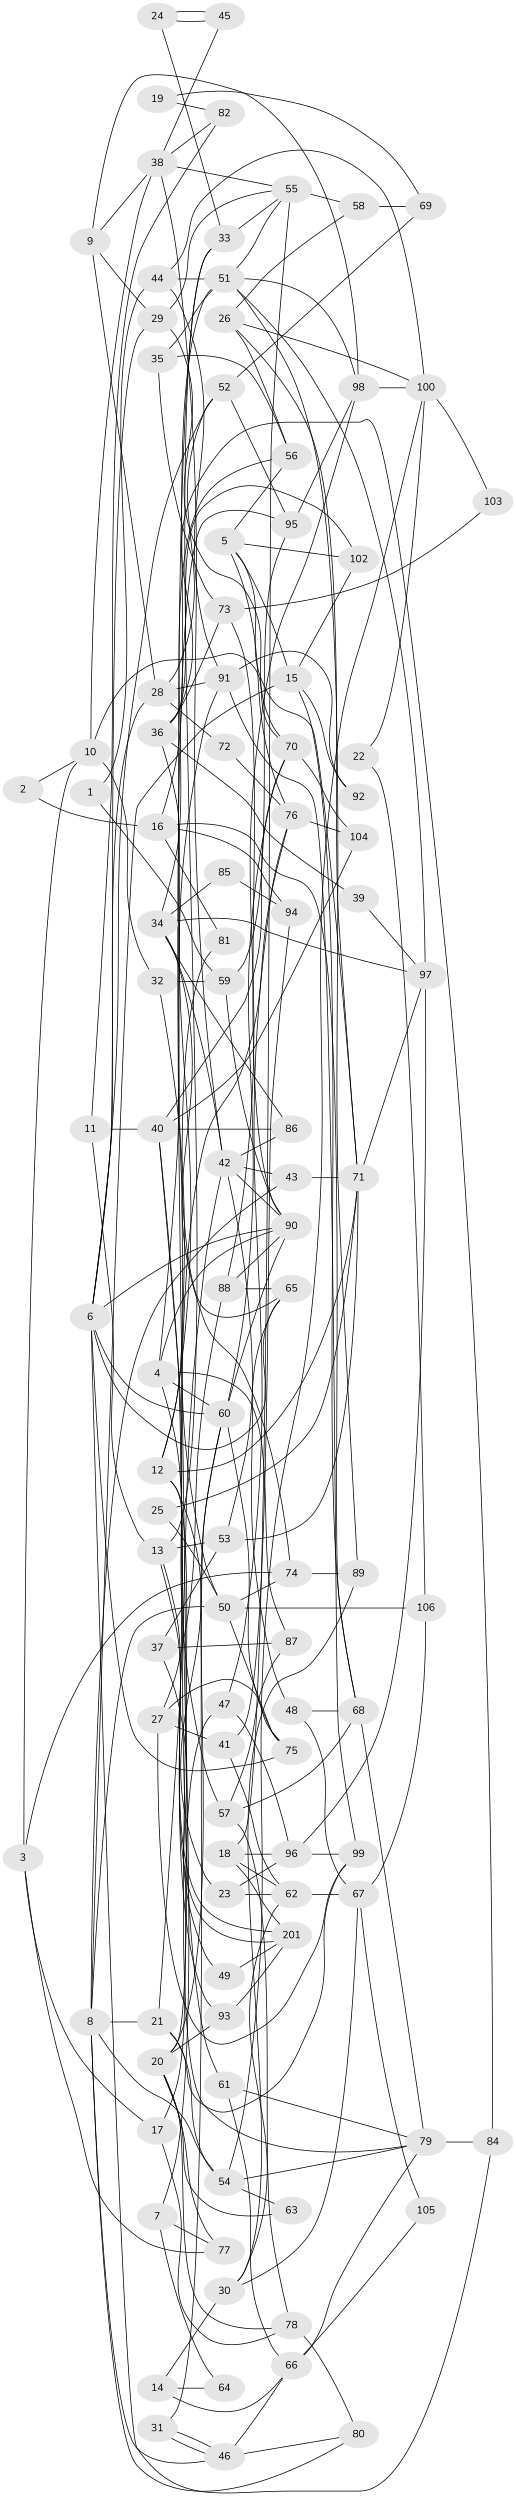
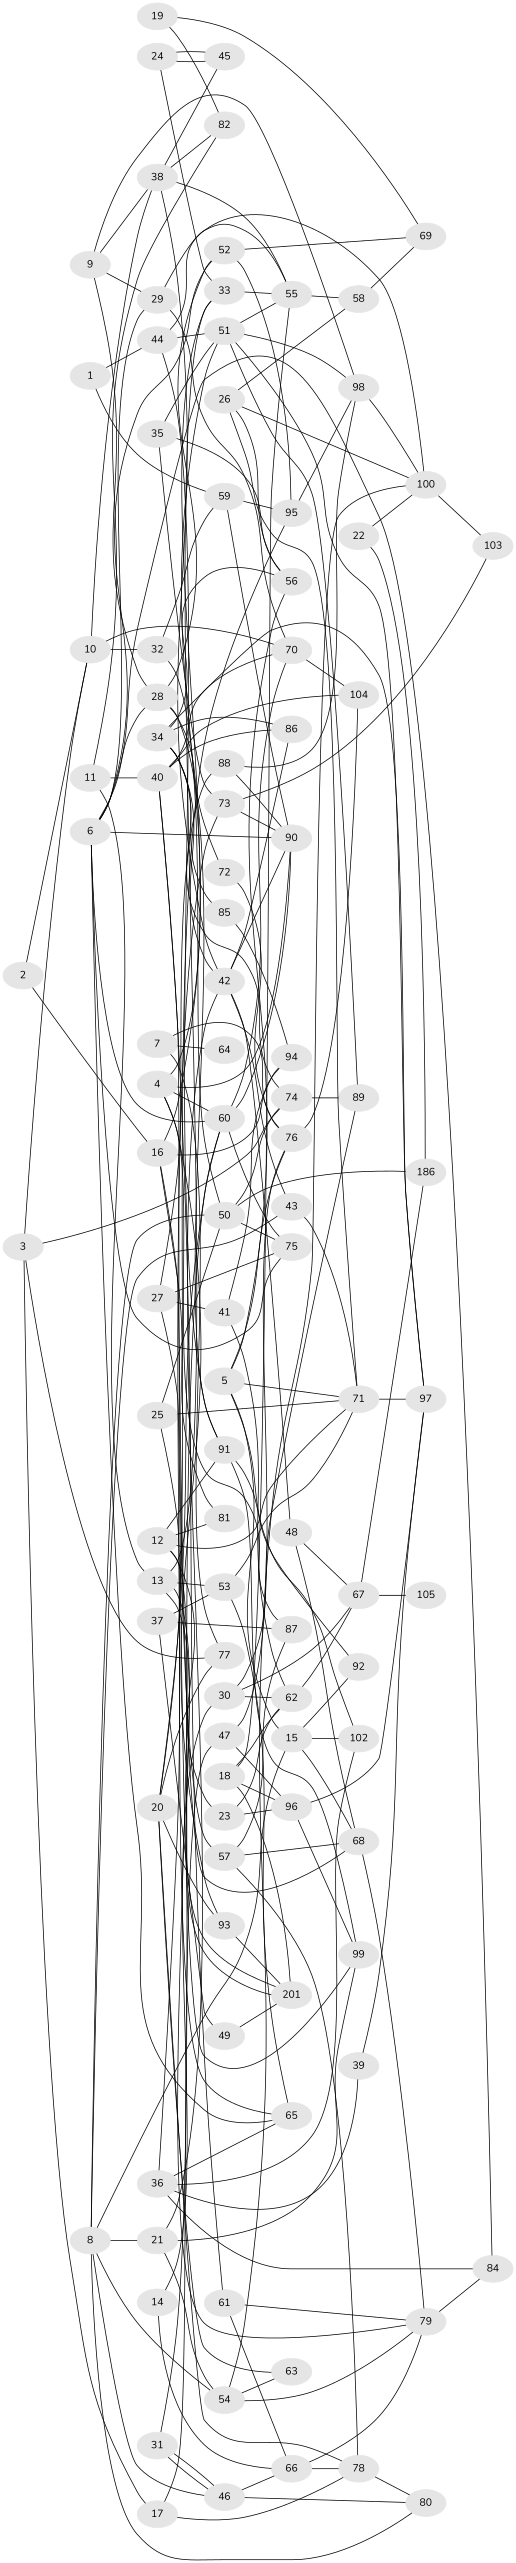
(254, 1289) -> (180, 1793)
(426, 1608) -> (426, 1172)
(361, 2289) -> (325, 2469)
(191, 2388) -> none
